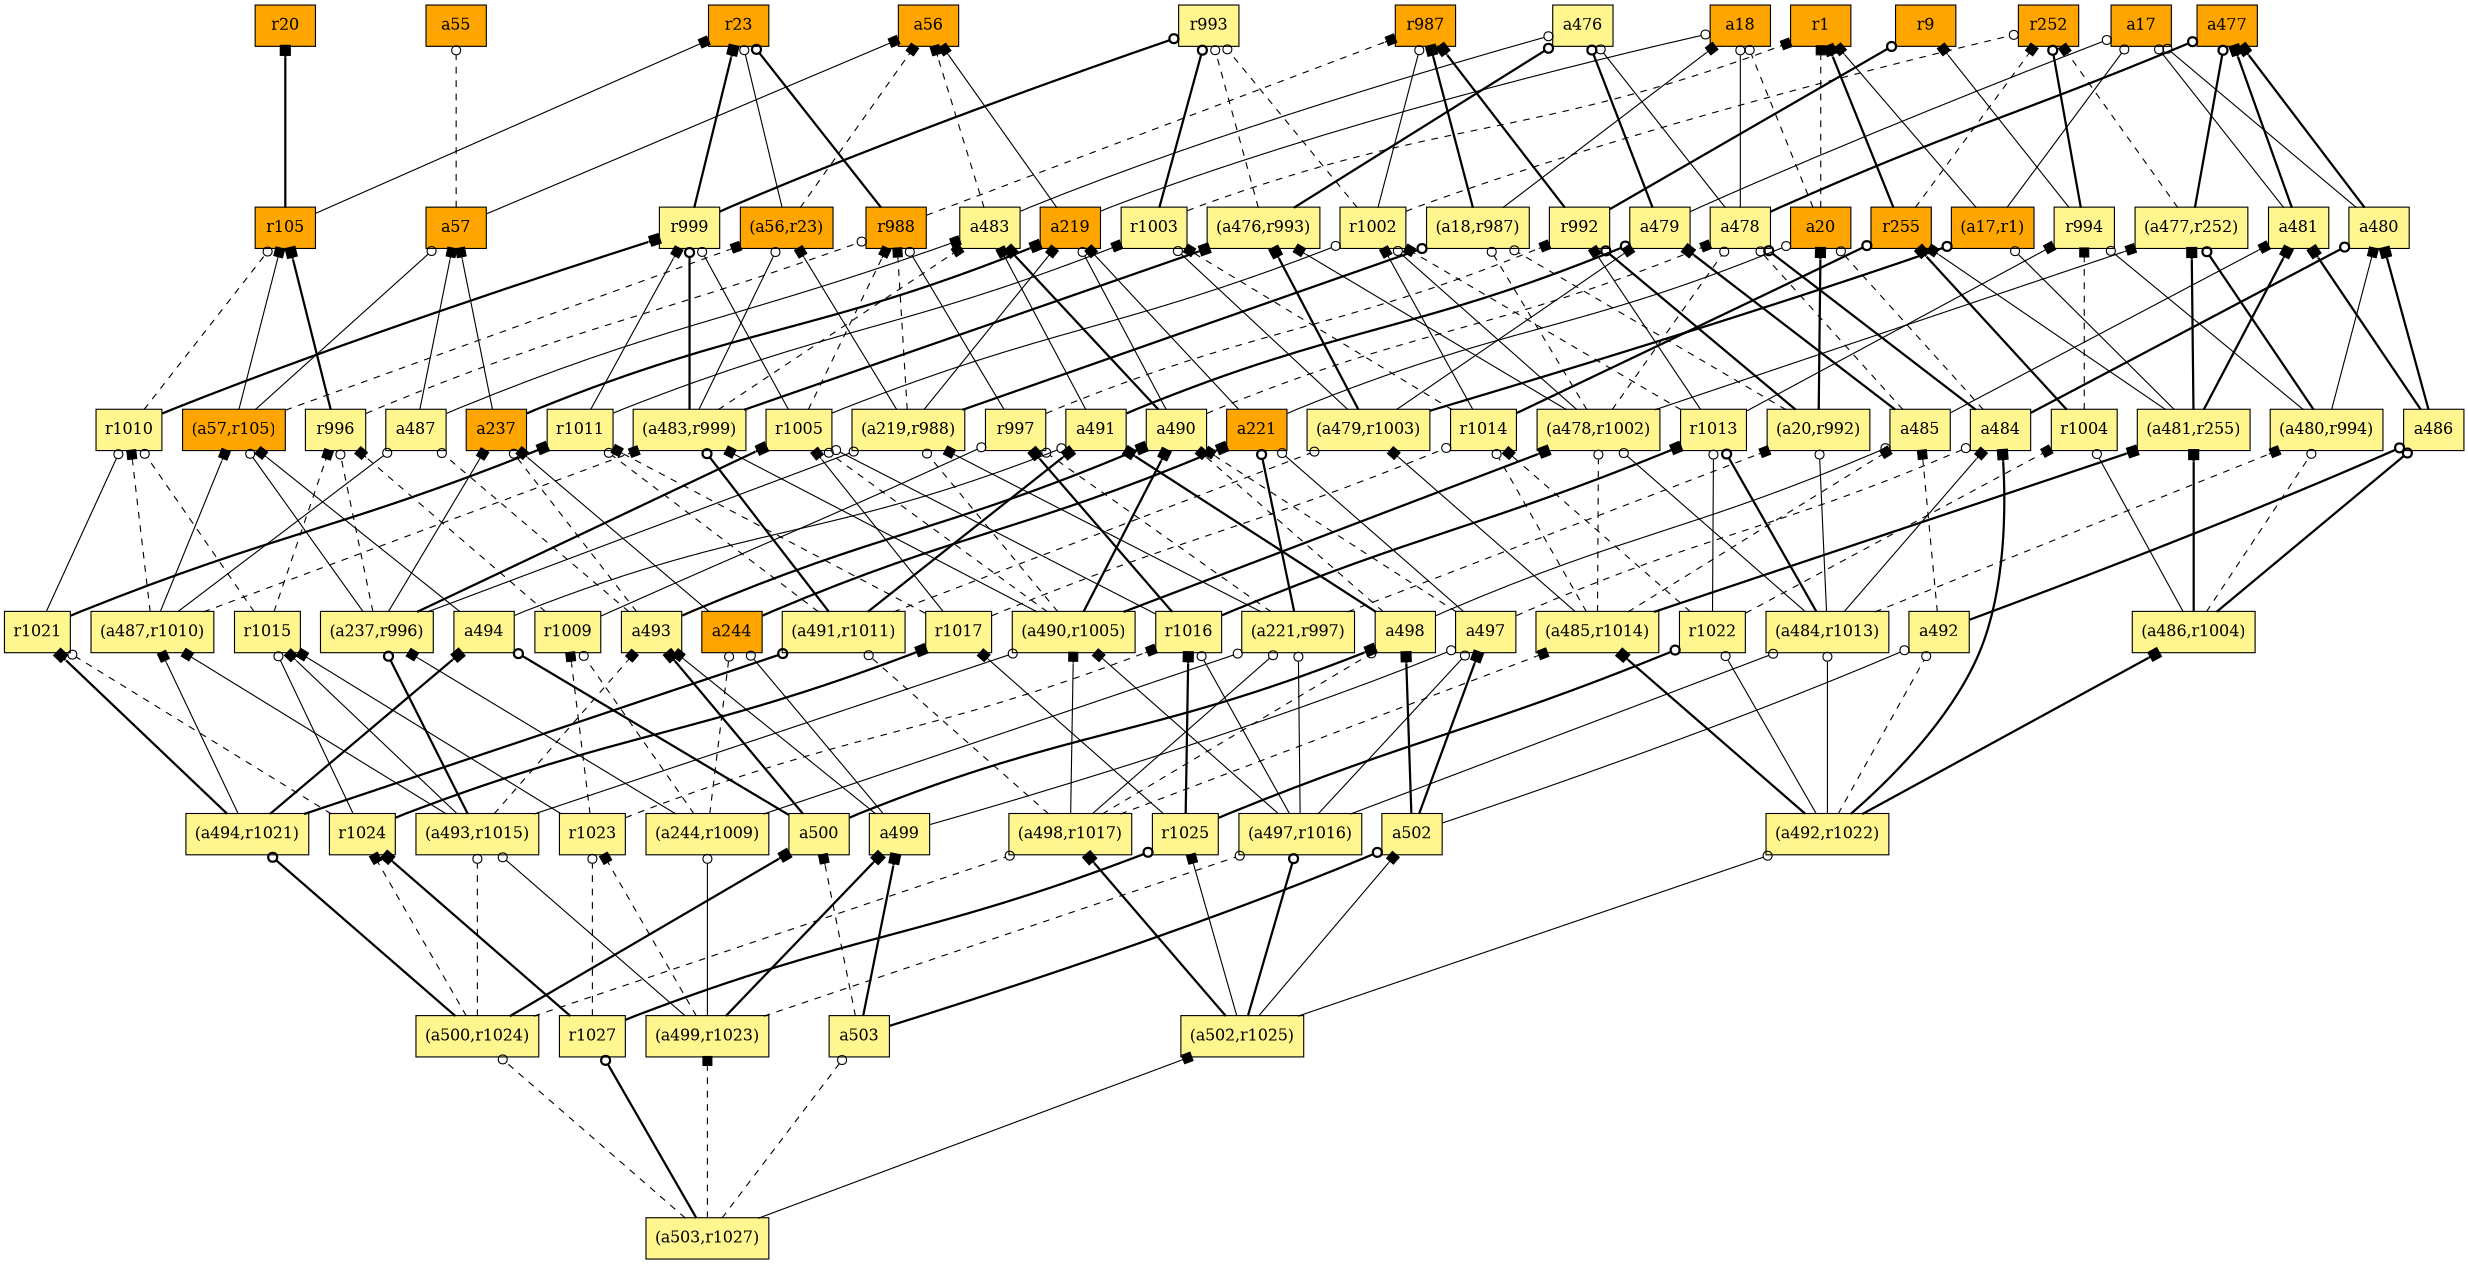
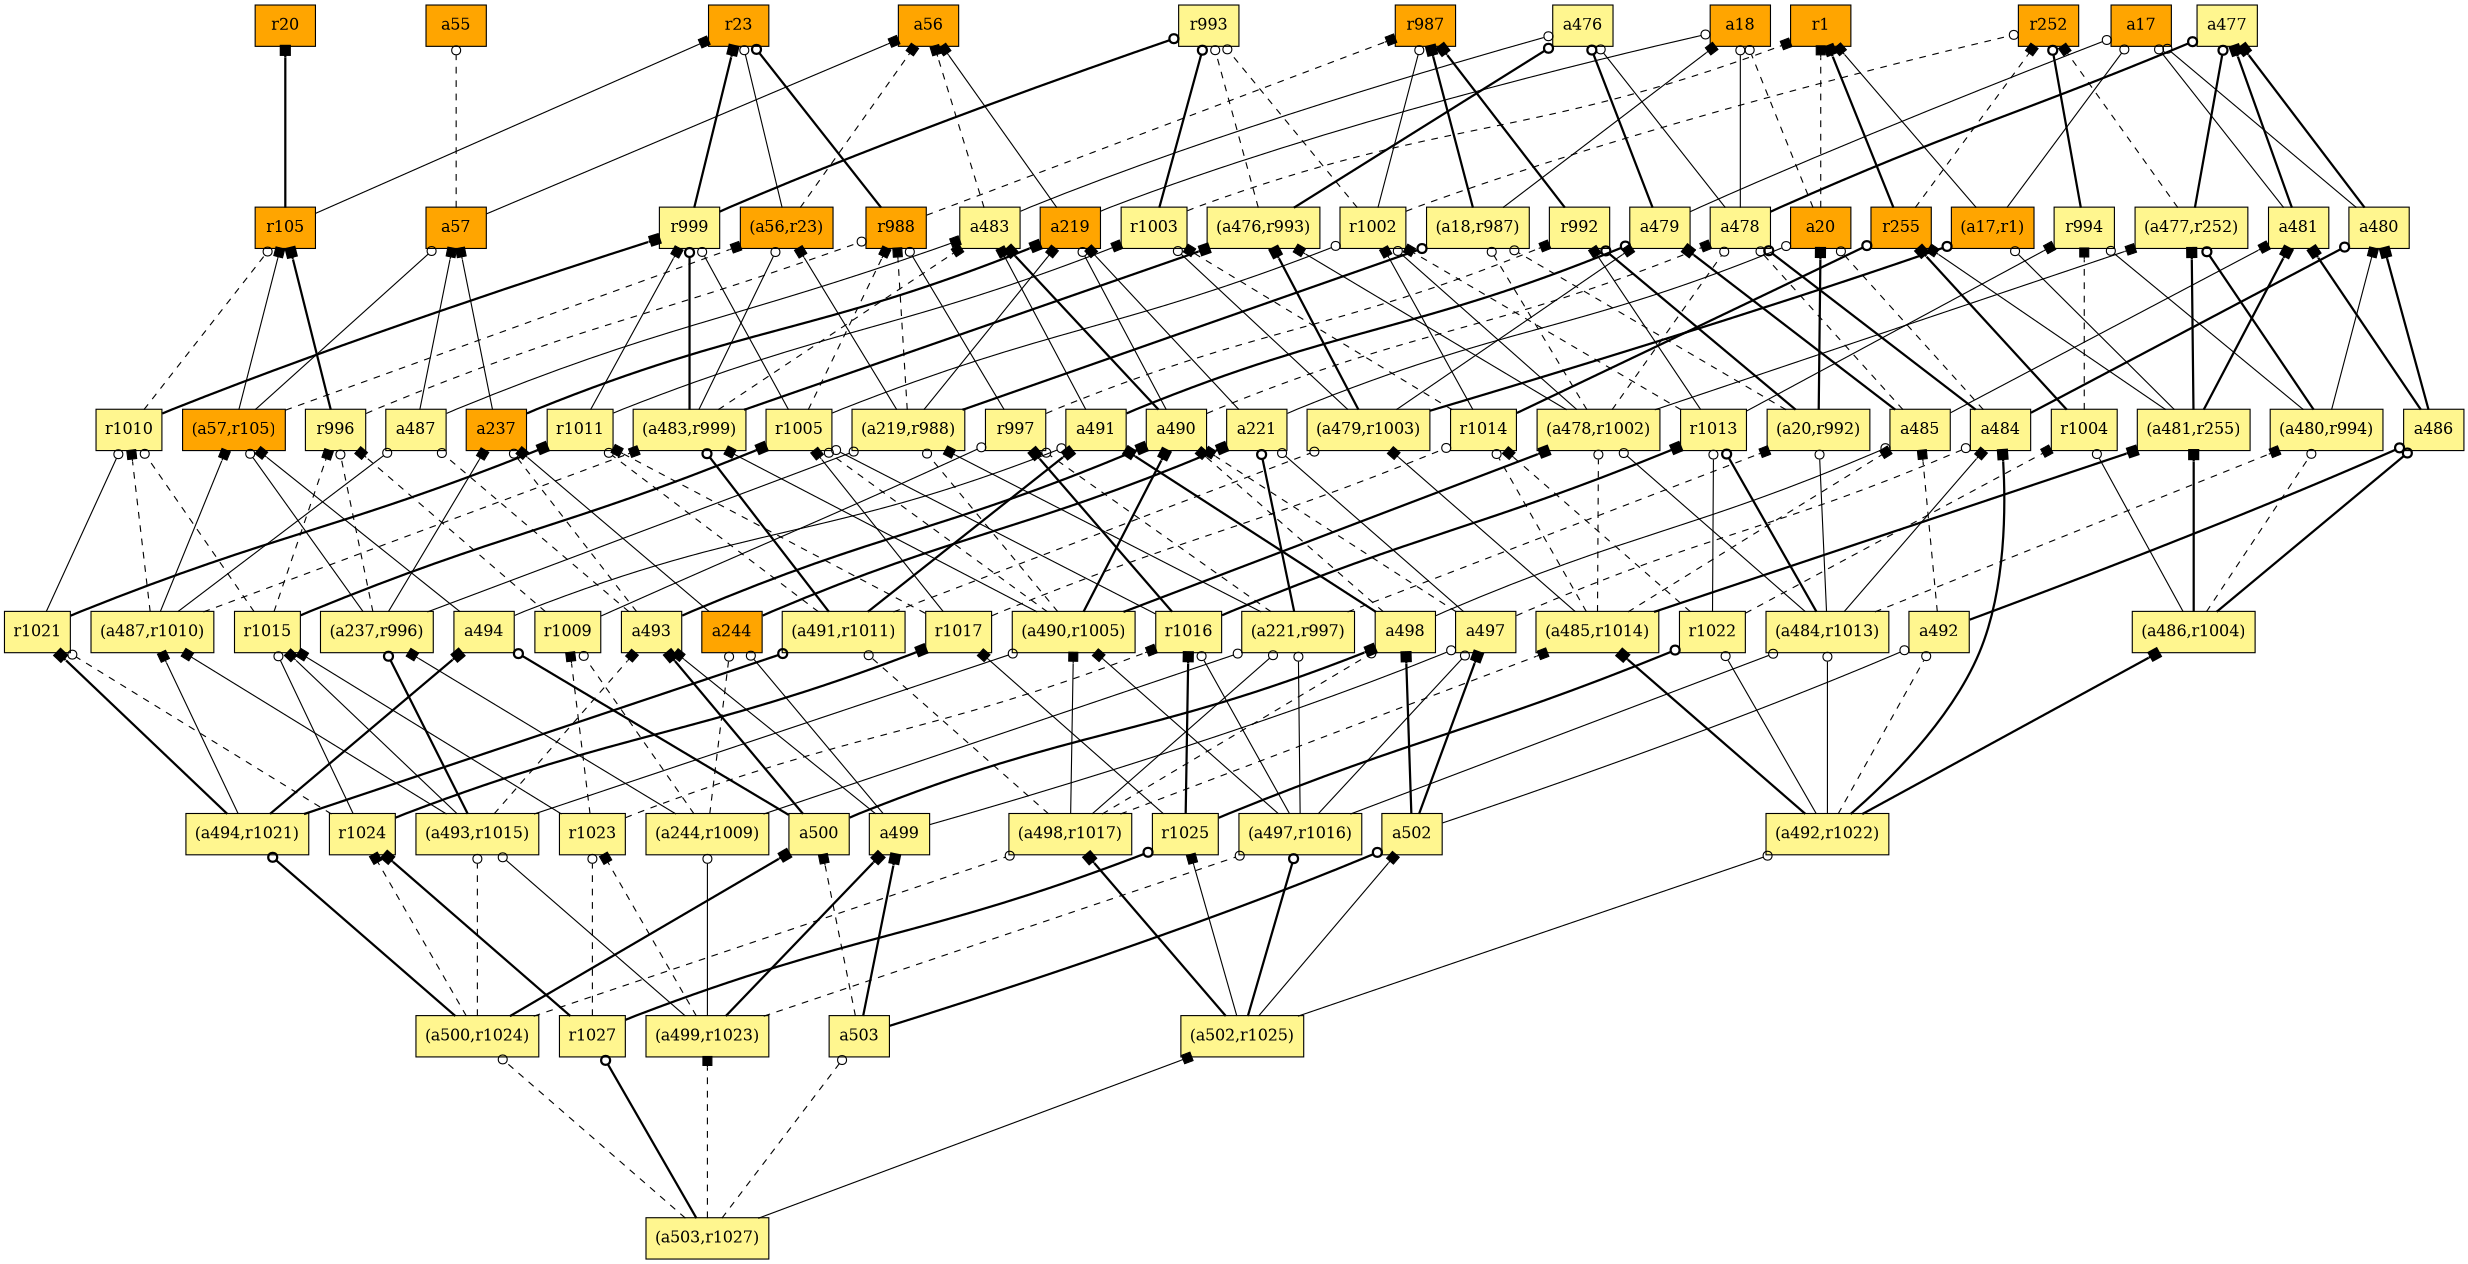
(1926, 26) -> none
(2227, 26) -> (2227, 26)
(1257, 430) -> (1257, 430)
(586, 532) -> (516, 536)
